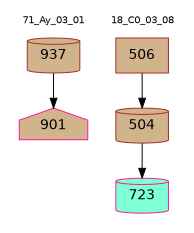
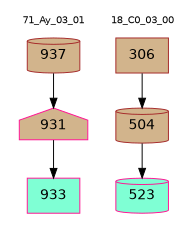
(143, 21) -> (143, 21)
(142, 55) -> (142, 55)
(54, 126) -> (54, 126)
none -> (54, 196)
(142, 196) -> (142, 196)
